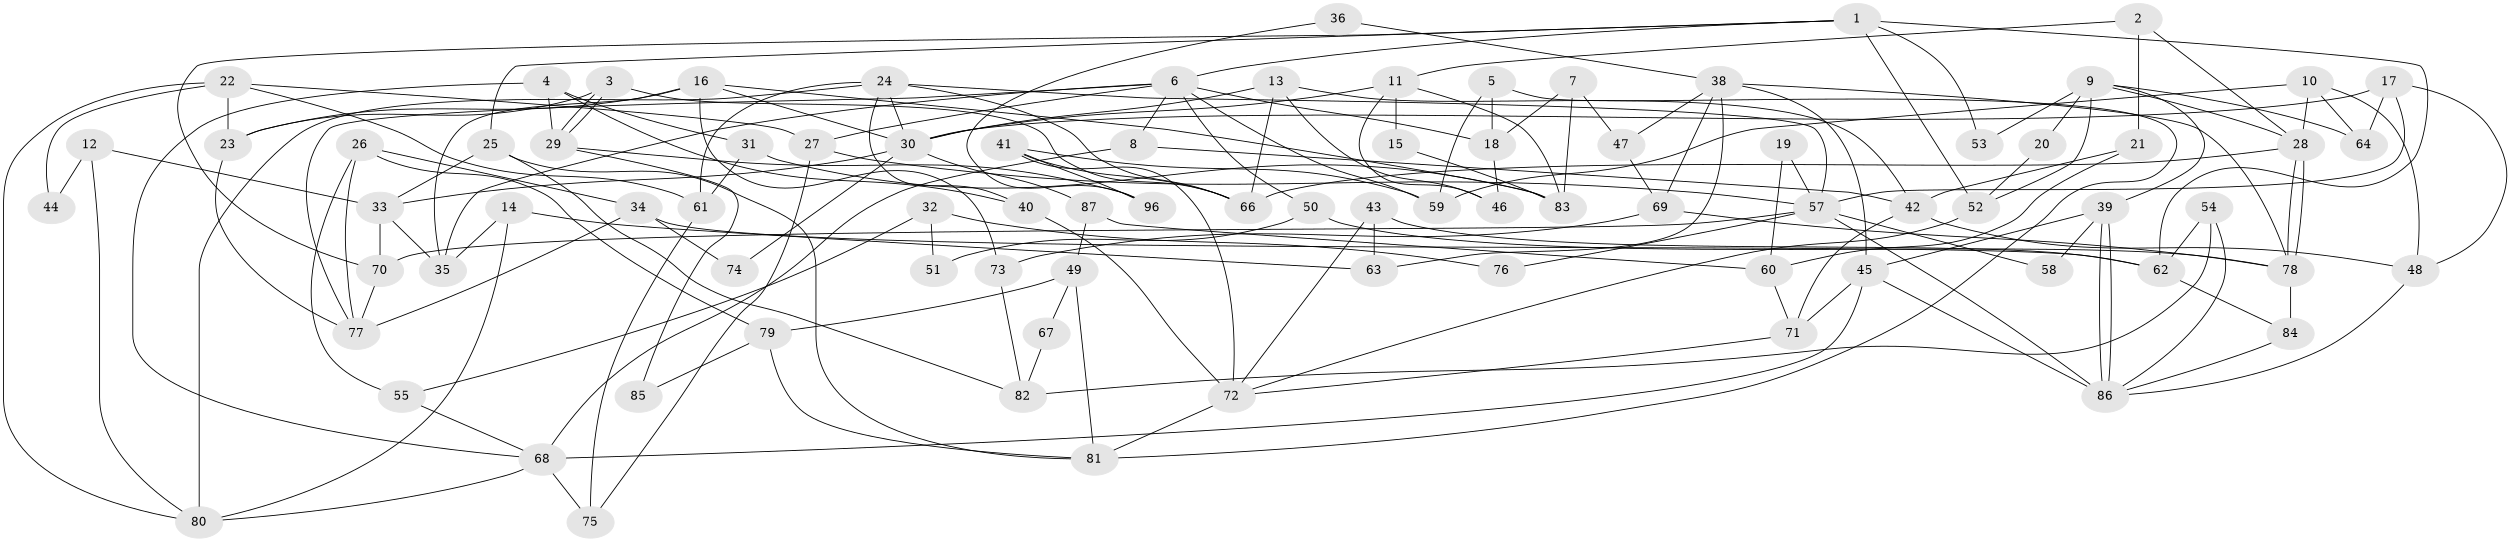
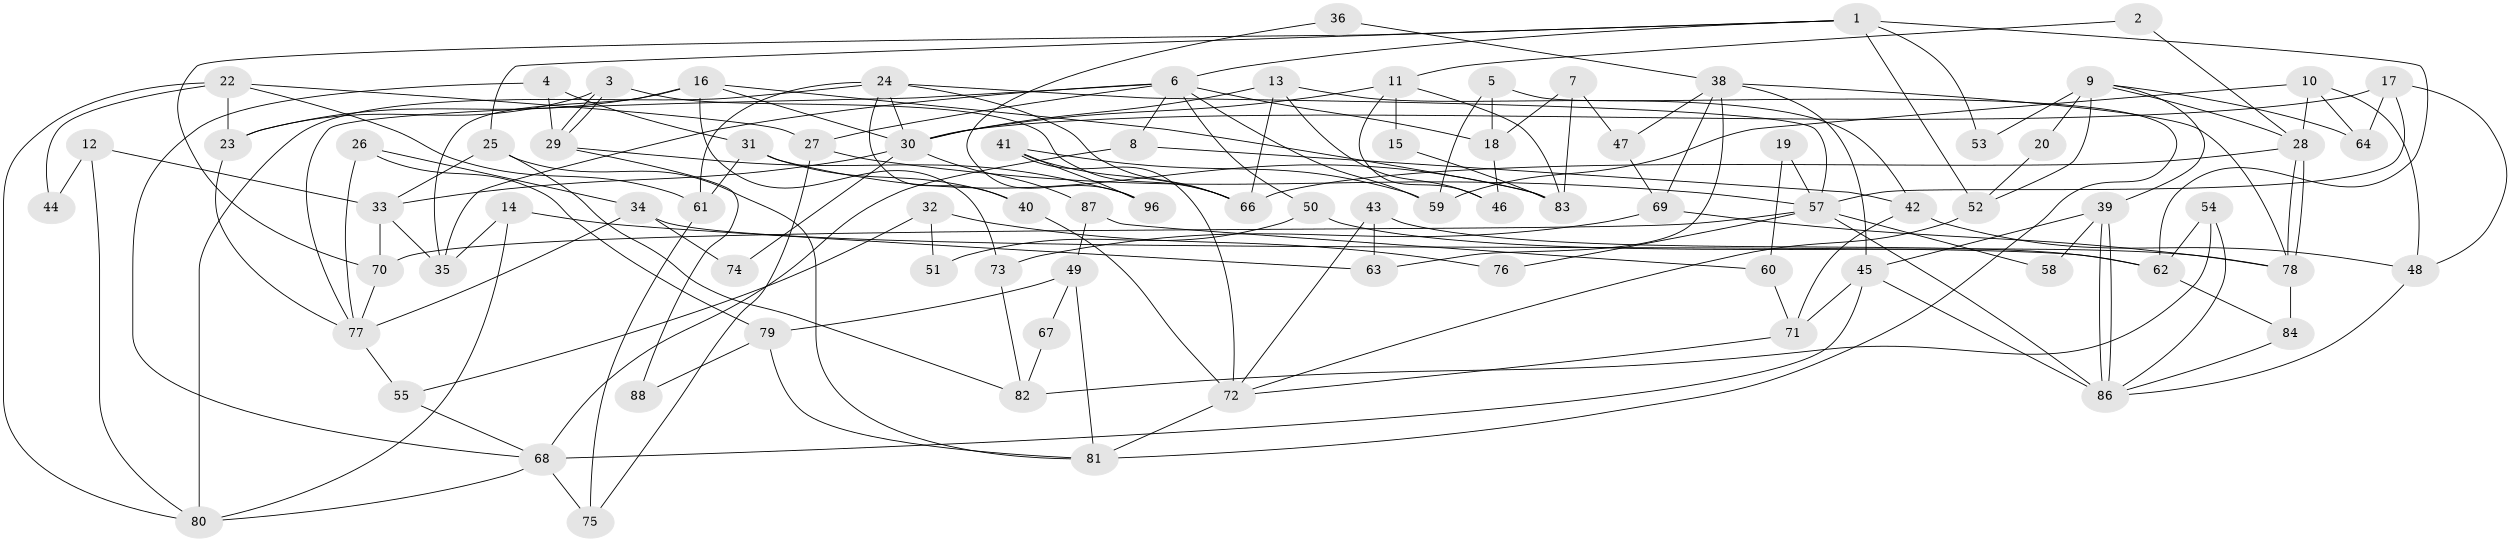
(2139, 145) -> none
(789, 176) -> (887, 177)
(312, 287) -> (379, 365)
(639, 397) -> (639, 397)
